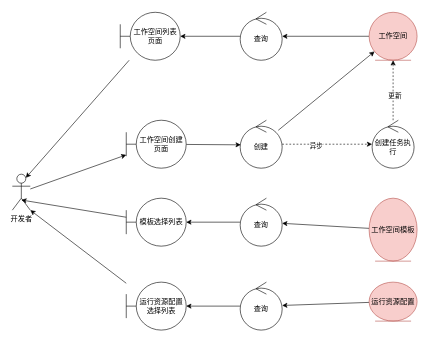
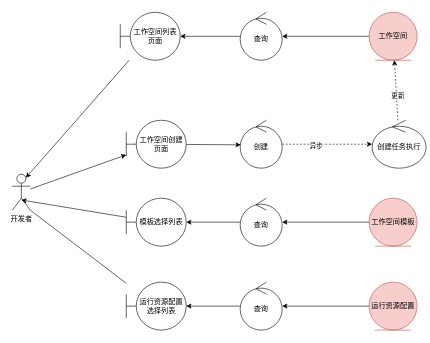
(325, 92) -> none
(393, 144) -> (399, 144)
(34, 213) -> (33, 212)
(393, 230) -> (393, 222)
(393, 302) -> (393, 306)
